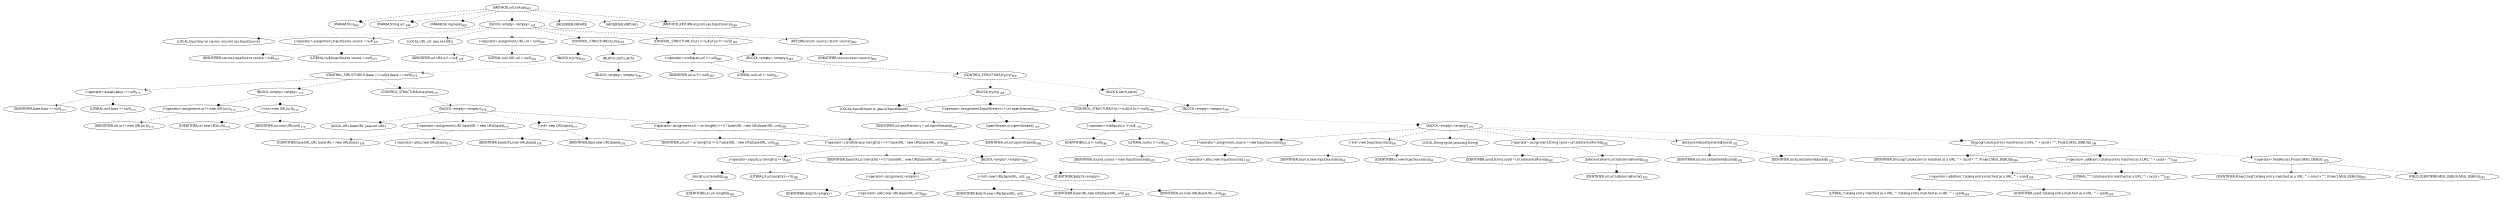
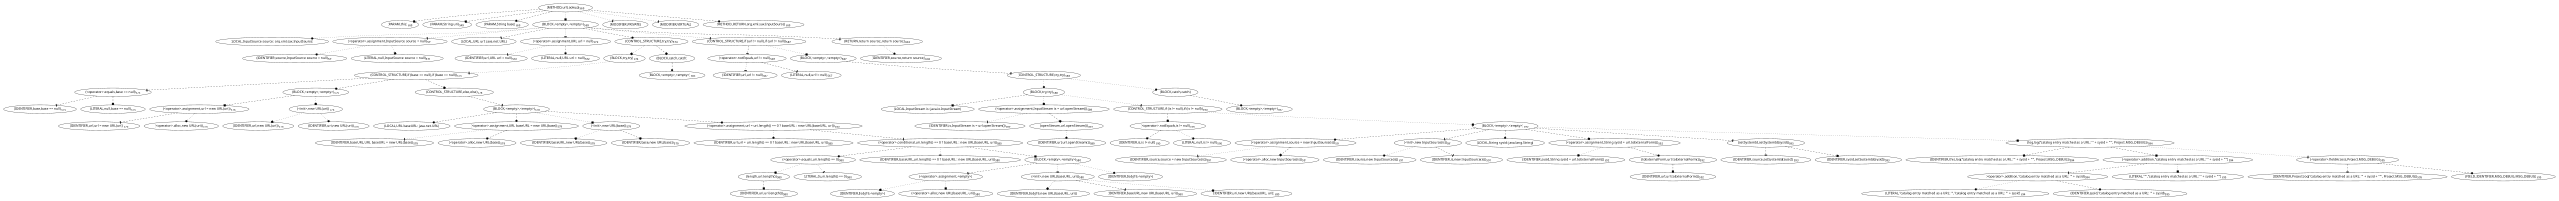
none -> (181, 126)
